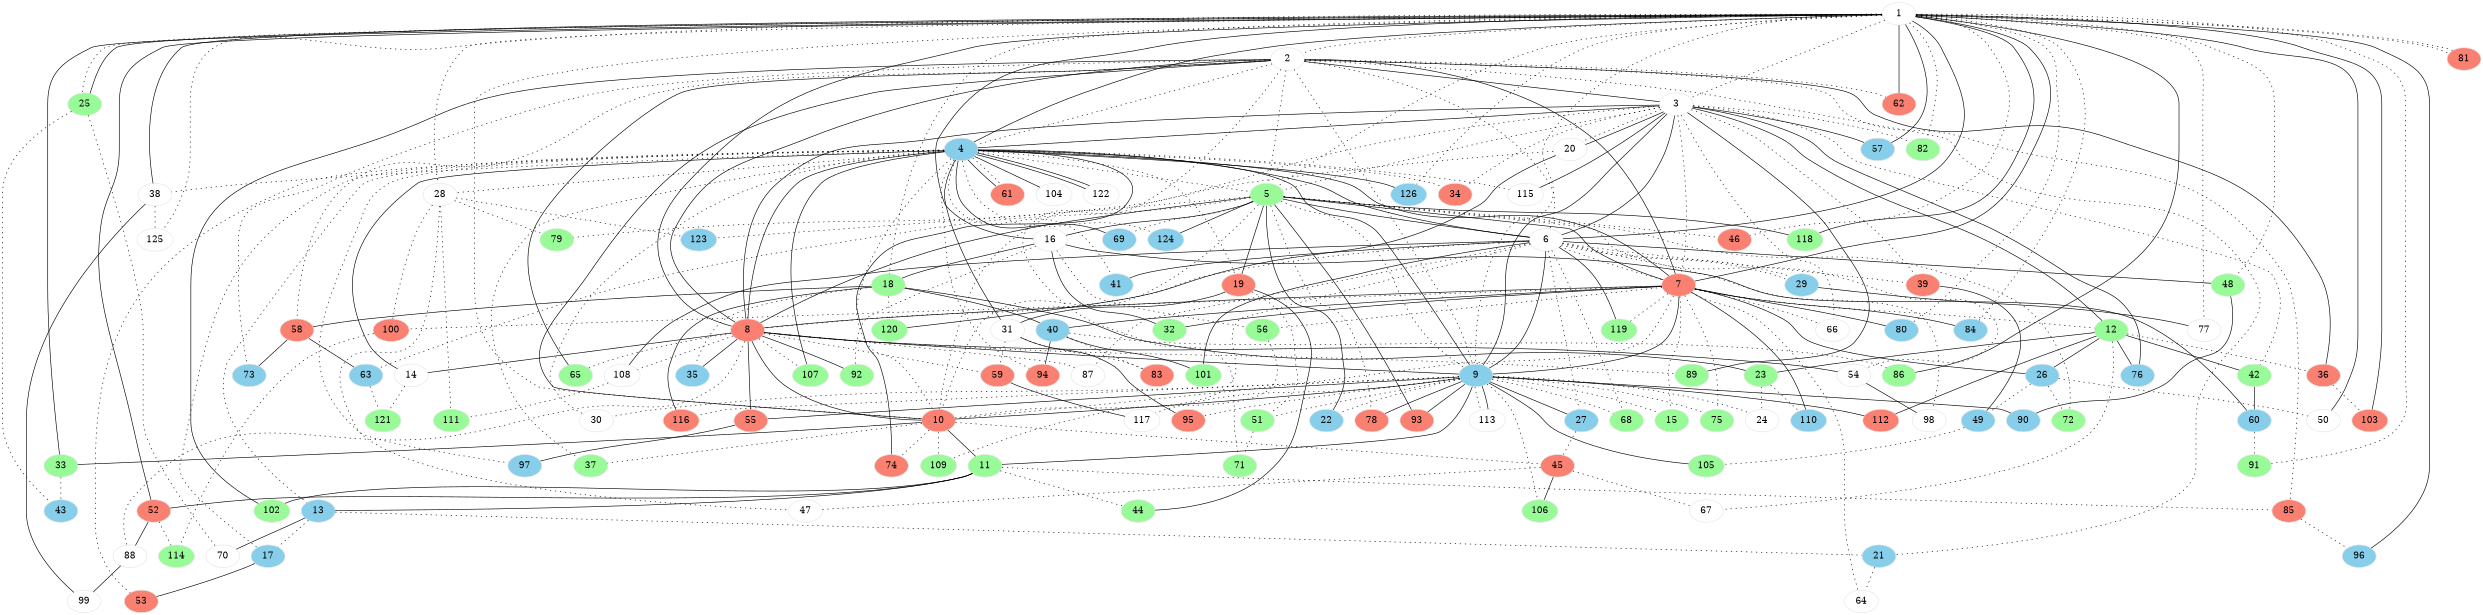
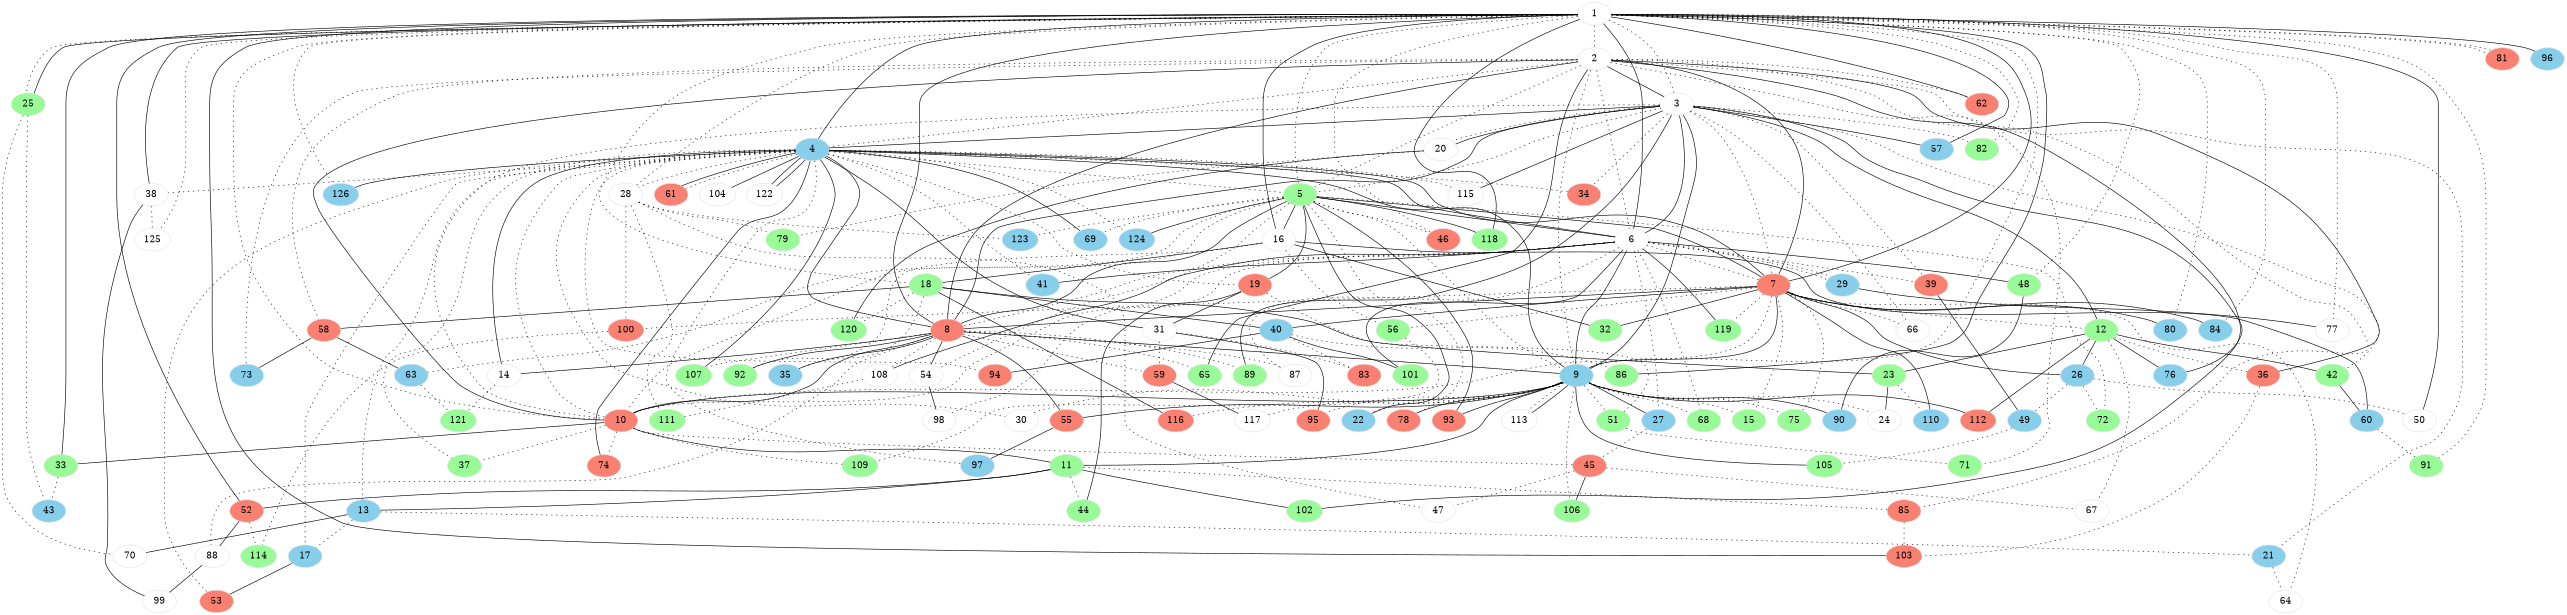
(1762, 404) -> (1886, 401)
(2324, 534) -> (1904, 534)
